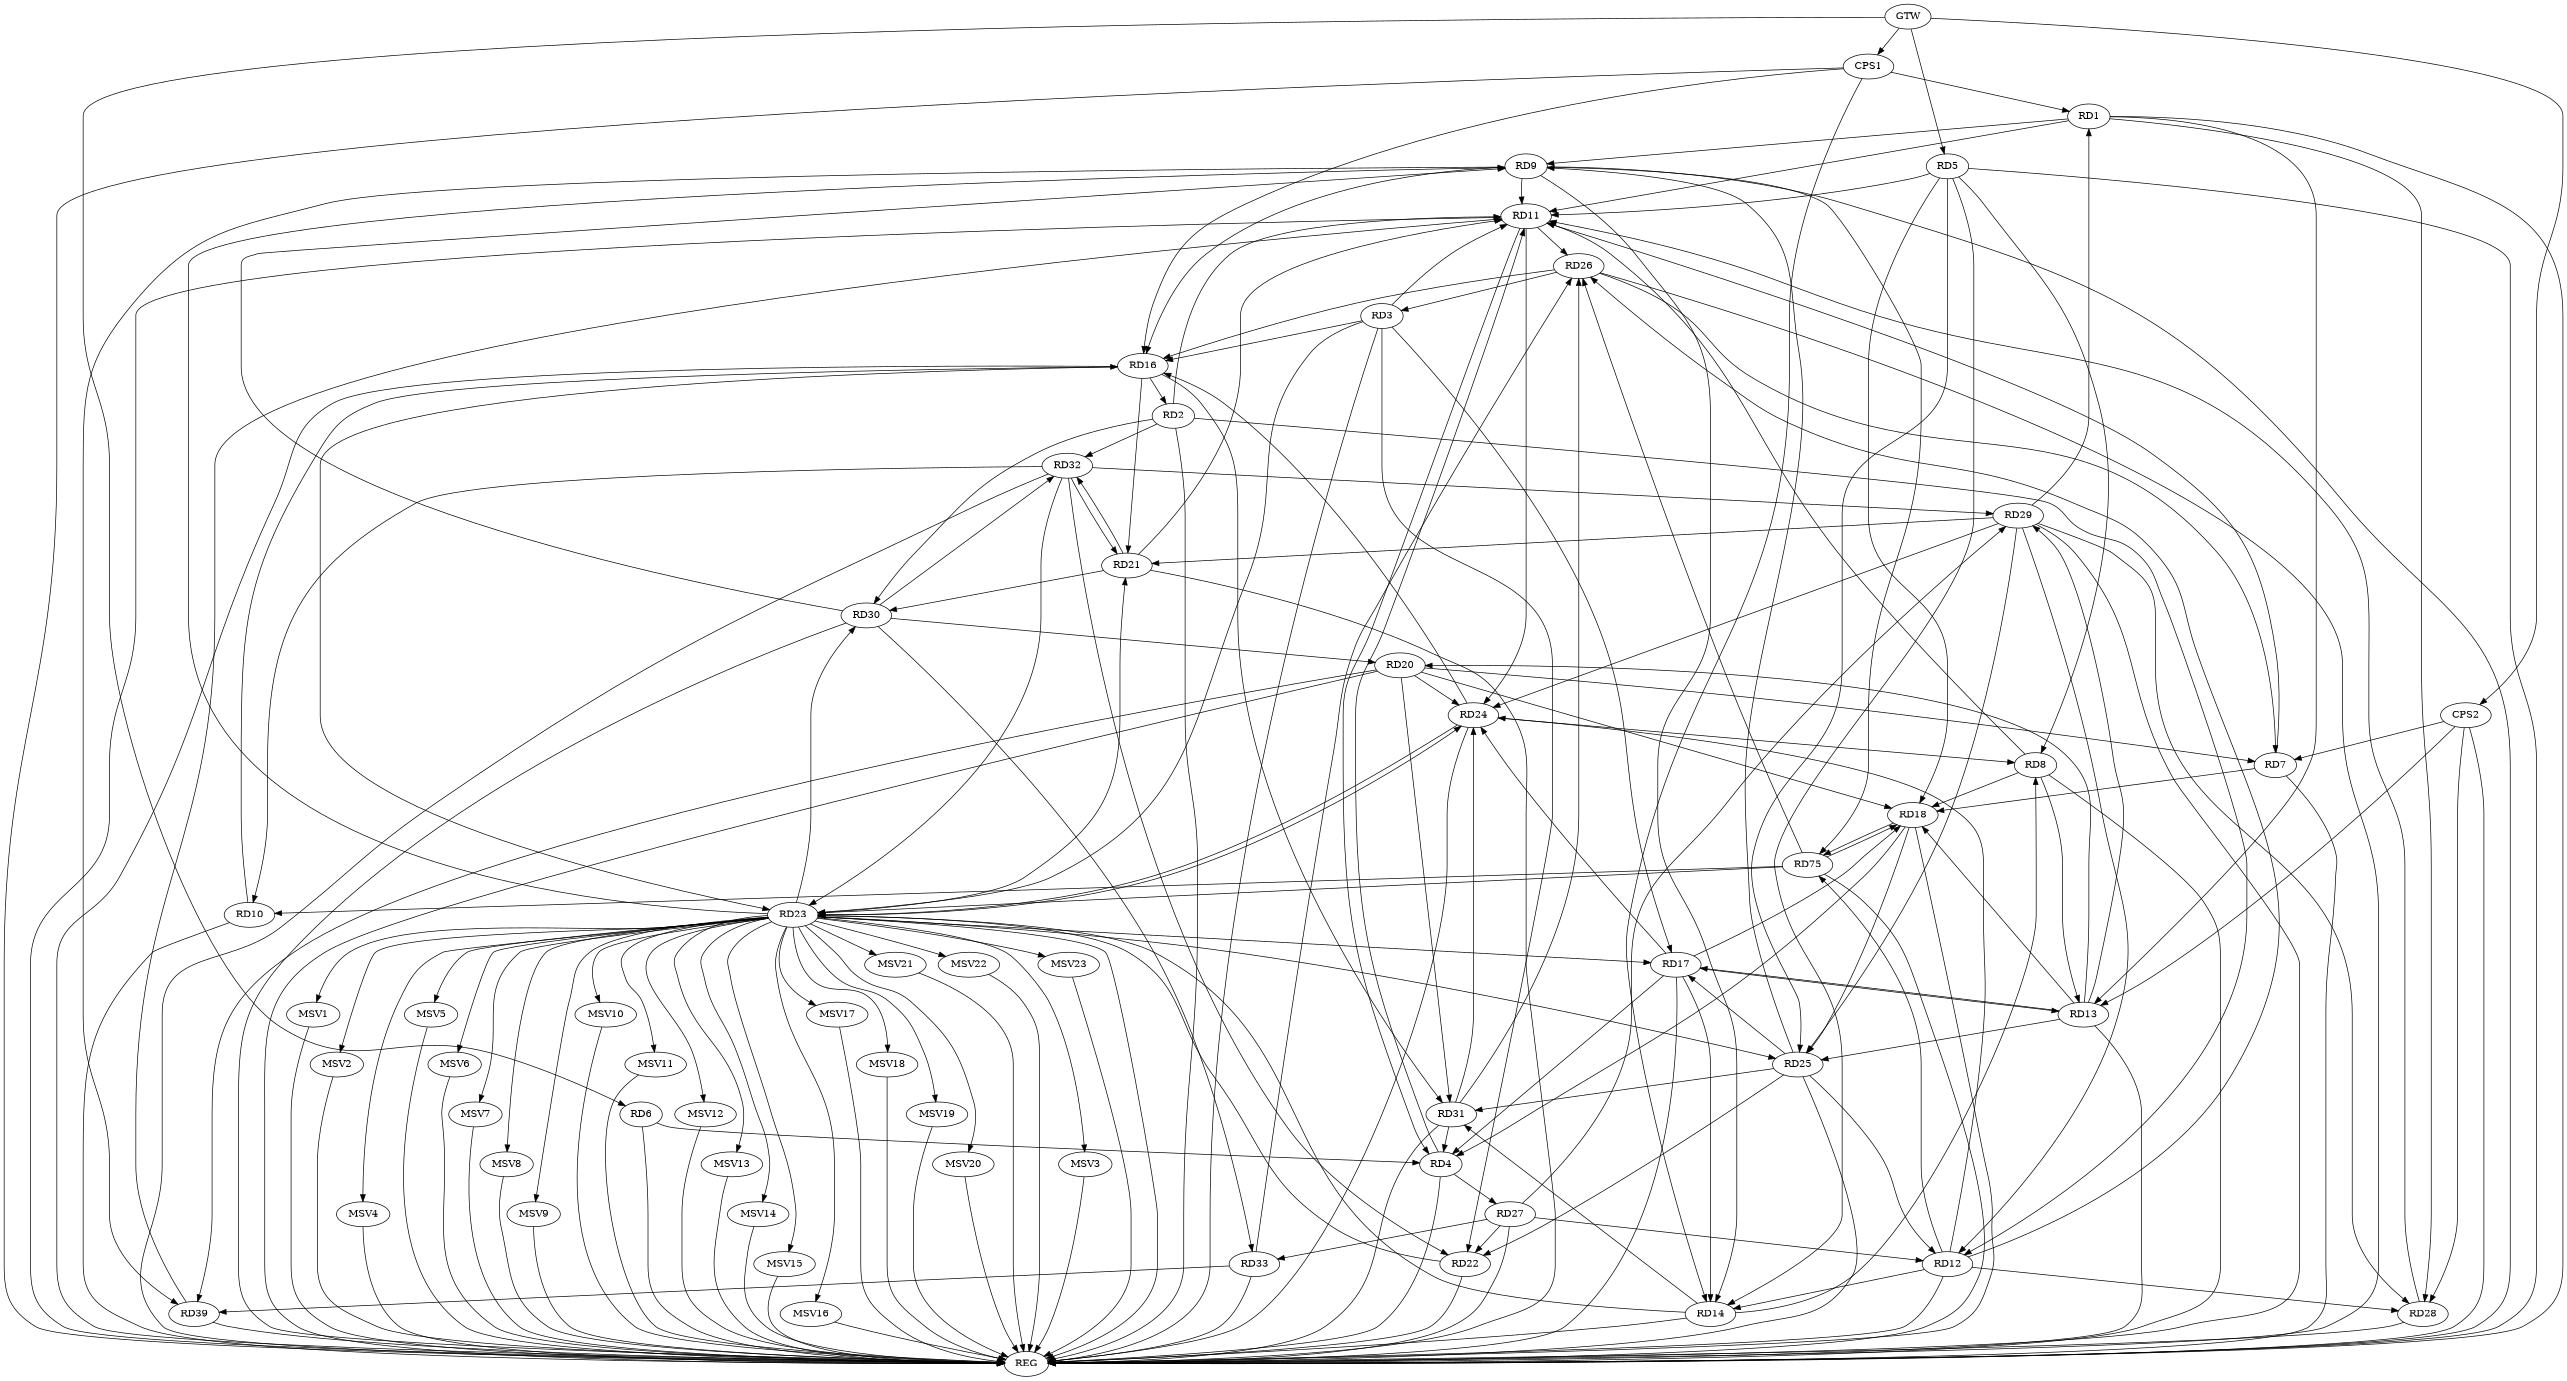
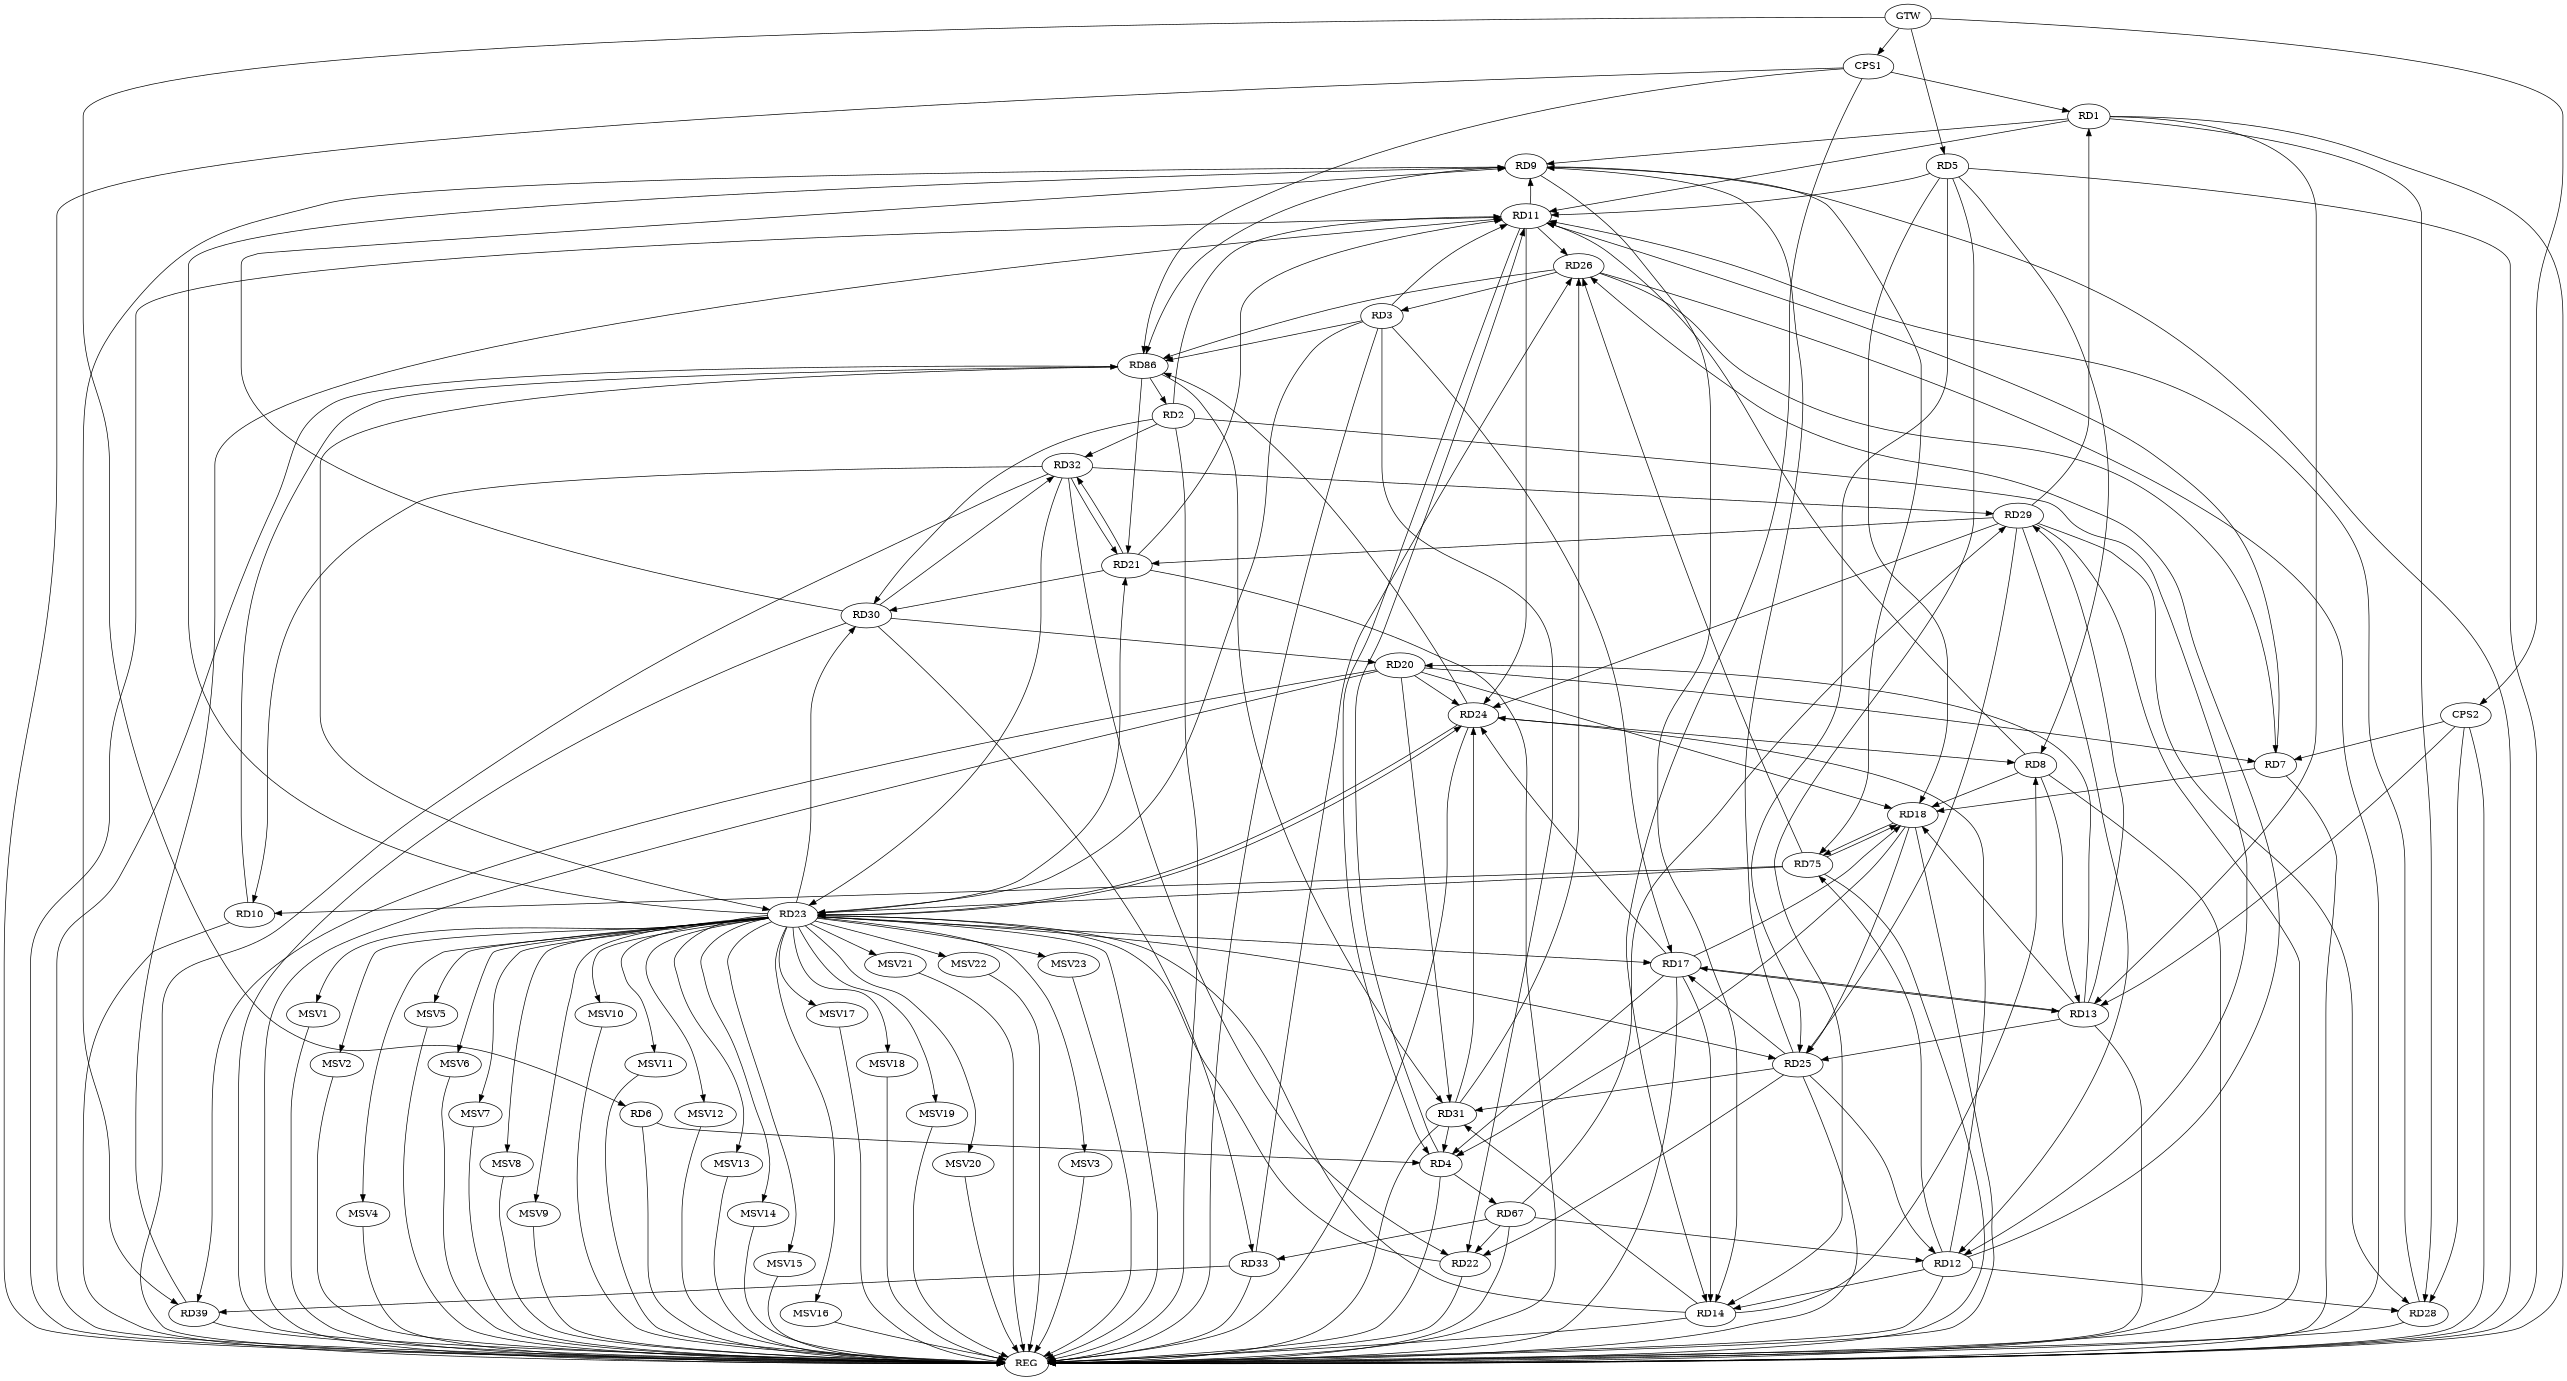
(1521, 188) -> (1531, 195)
(1143, 366) -> (1143, 366)
(1510, 1214) -> (1510, 1214)
